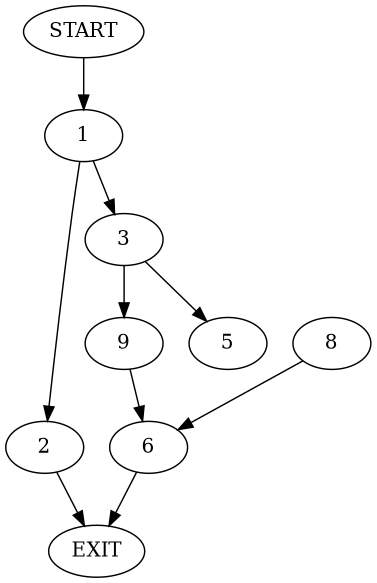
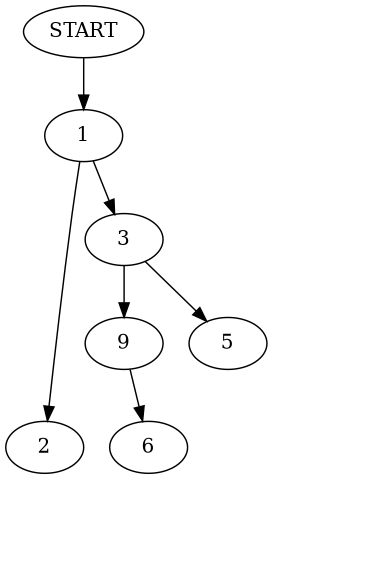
(332, 343) -> none
(97, 551) -> none
